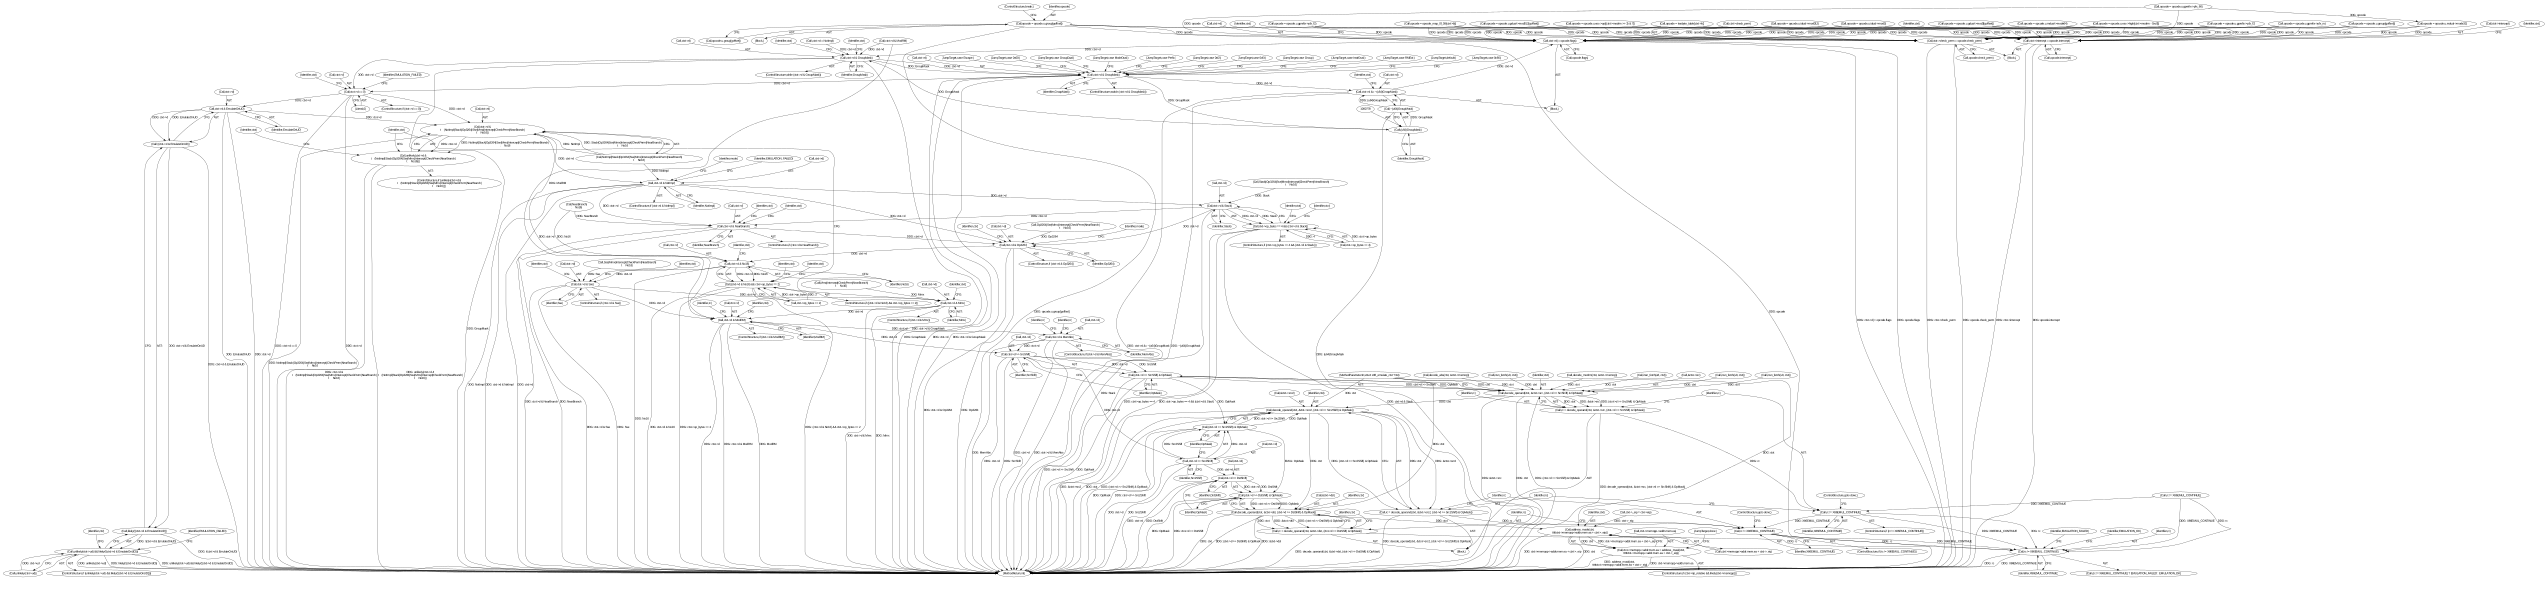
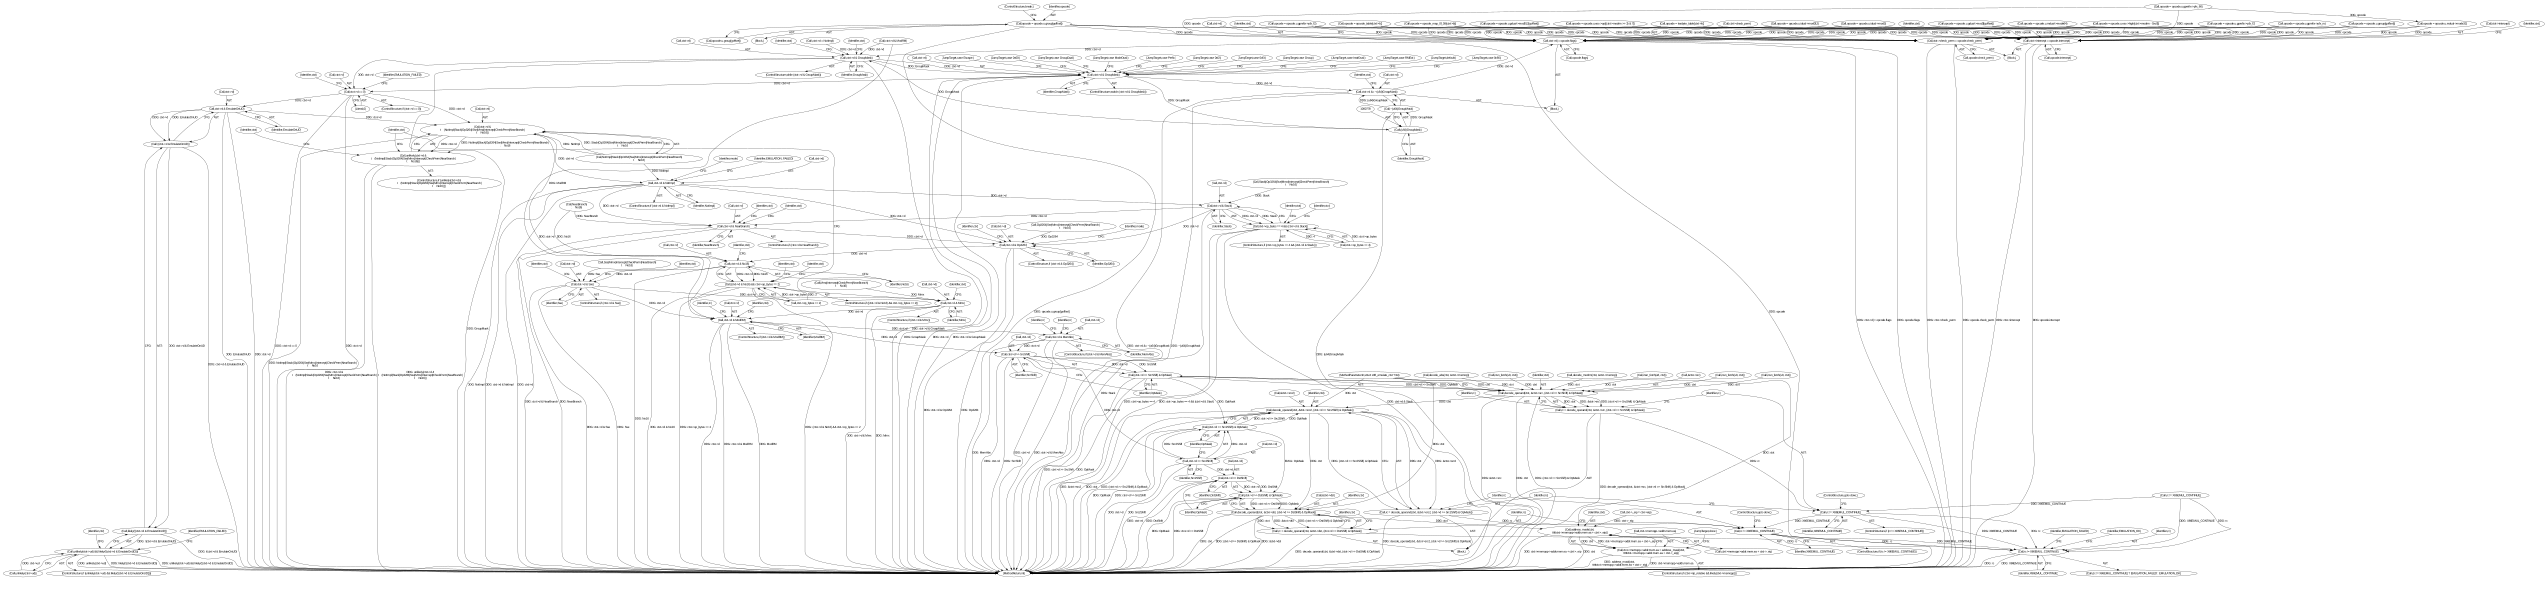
none -> (1360, 24)
